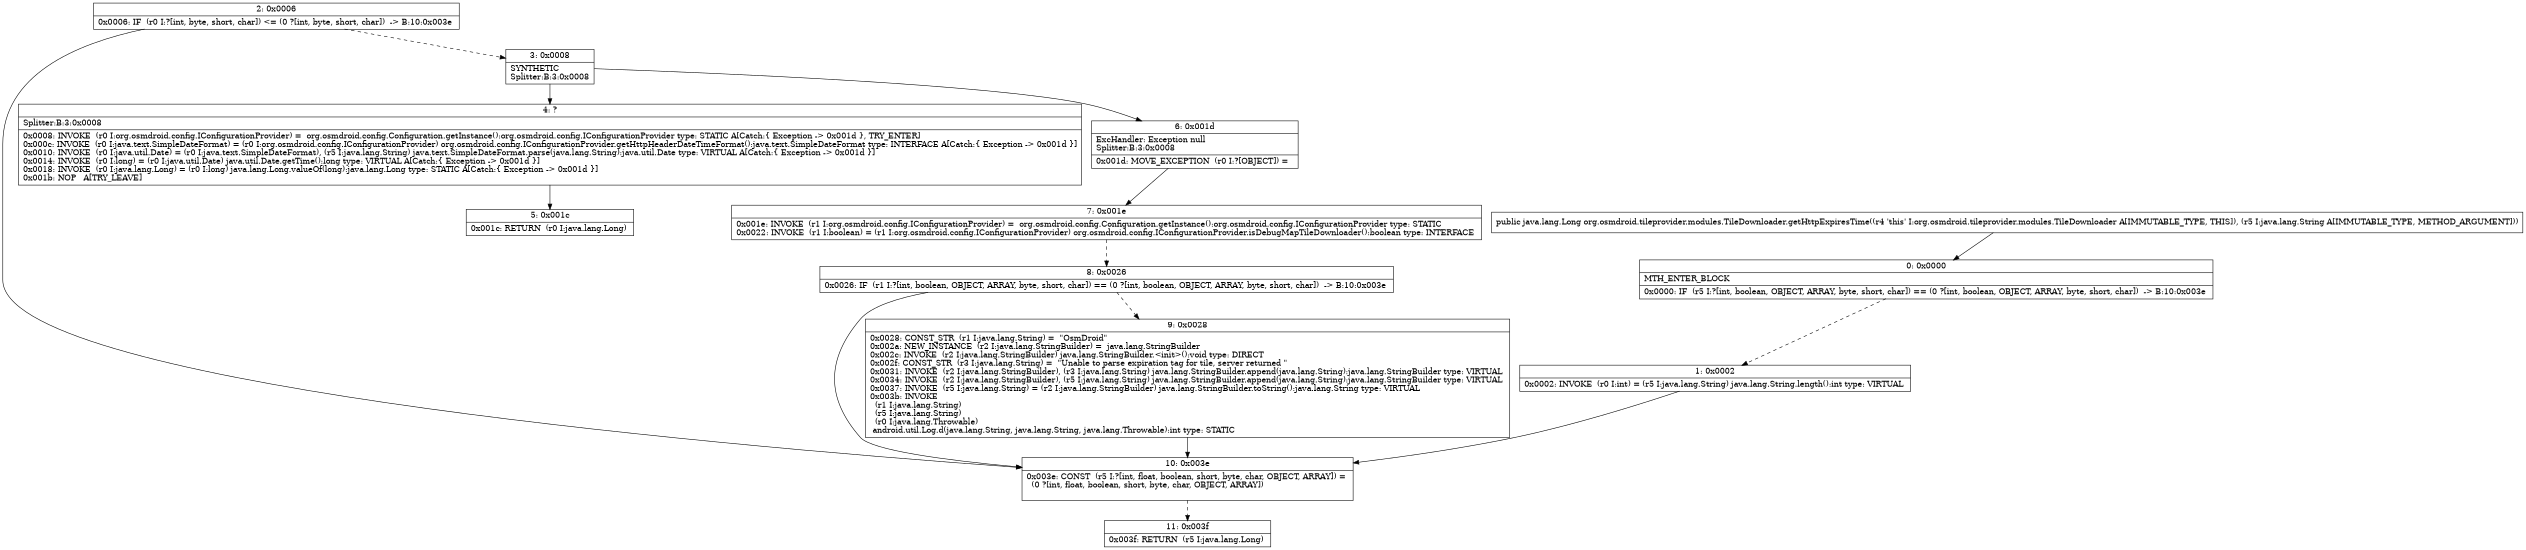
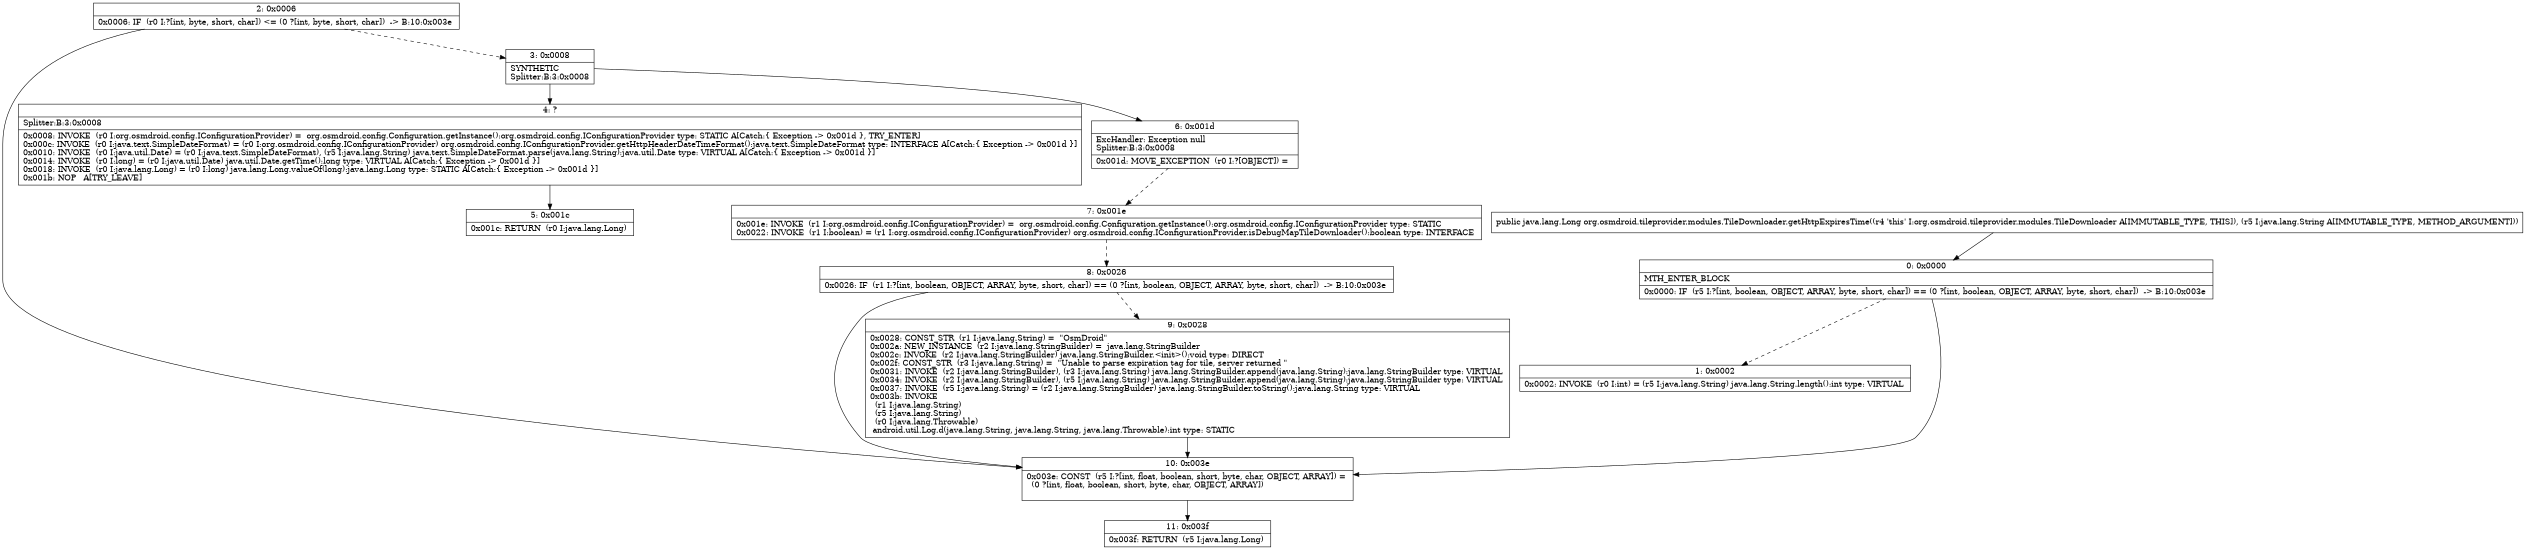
(1149, 185) -> (1149, 185)
(1521, 436) -> (1711, 461)
(1188, 508) -> (1188, 508)
